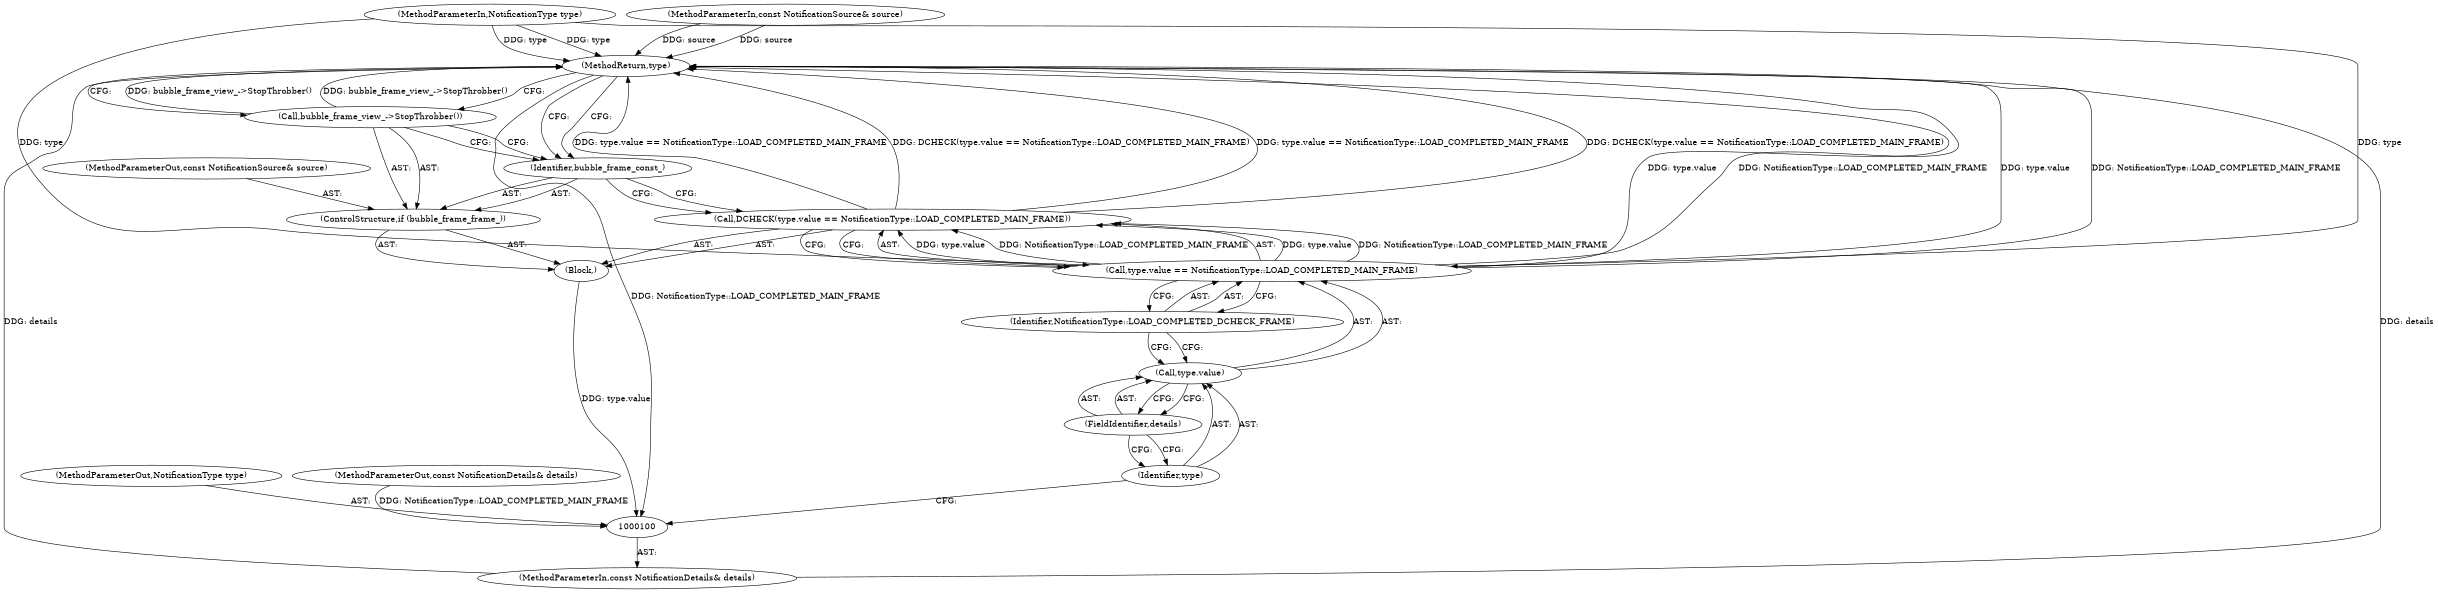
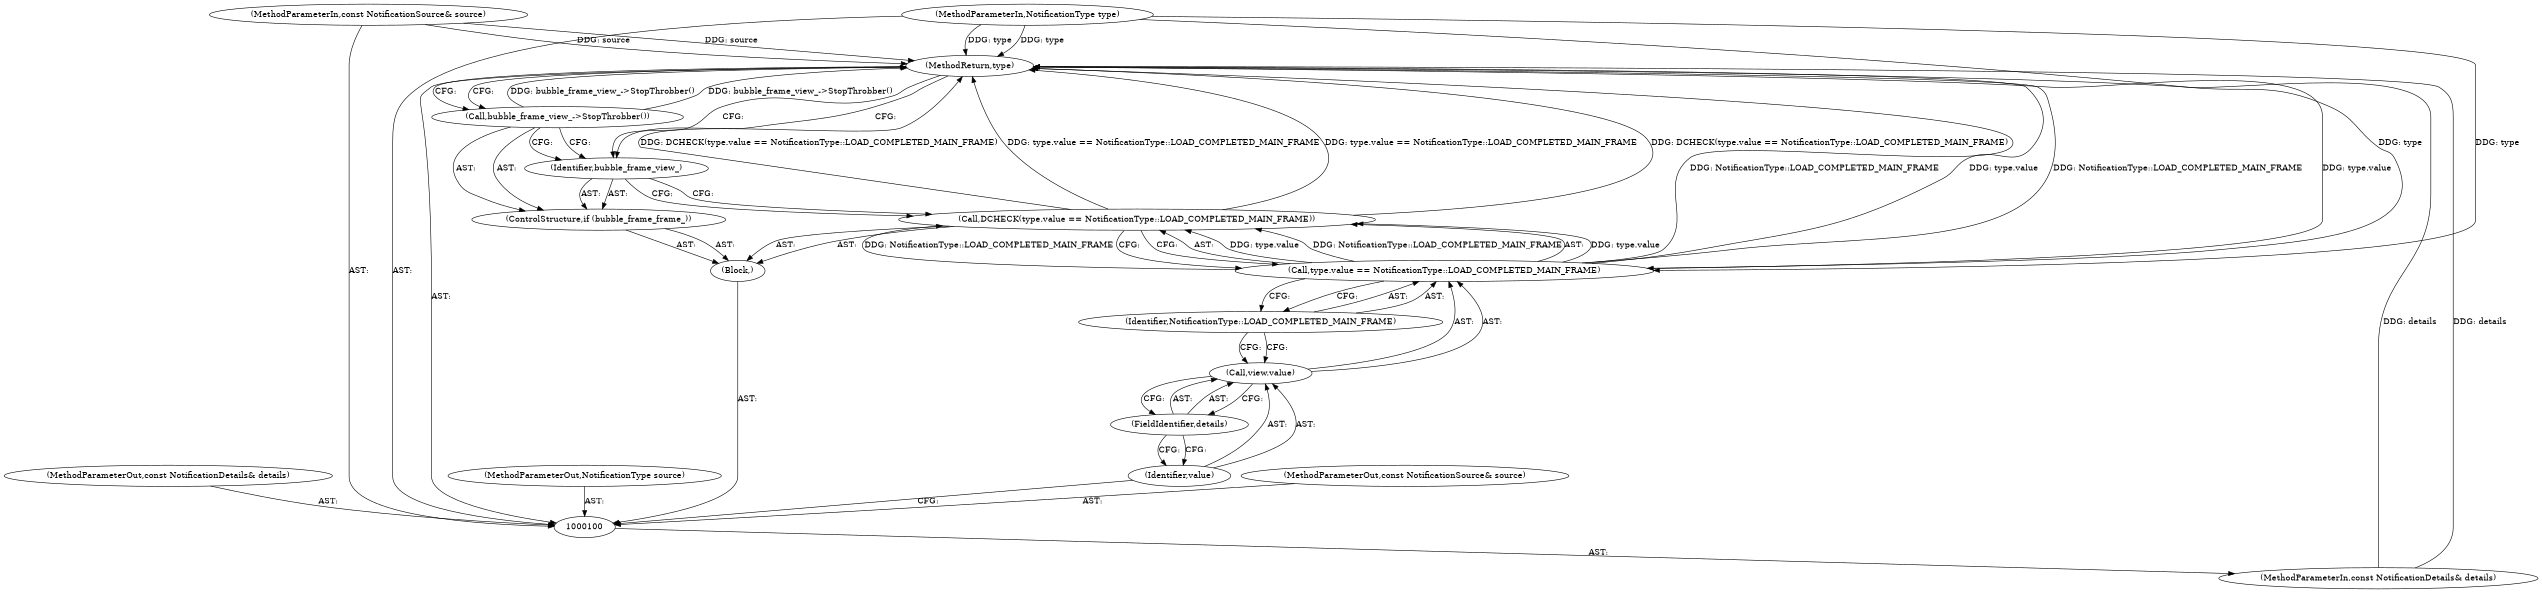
none -> (396, 116)
(598, 168) -> (616, 168)
(308, 193) -> (958, 505)
(756, 297) -> (443, 297)
(1152, 322) -> (1261, 322)
none -> (349, 357)
(1190, 373) -> (1261, 373)
(617, 399) -> (749, 399)
(151, 476) -> (585, 476)
(1171, 476) -> (1179, 476)
(504, 501) -> (330, 501)
